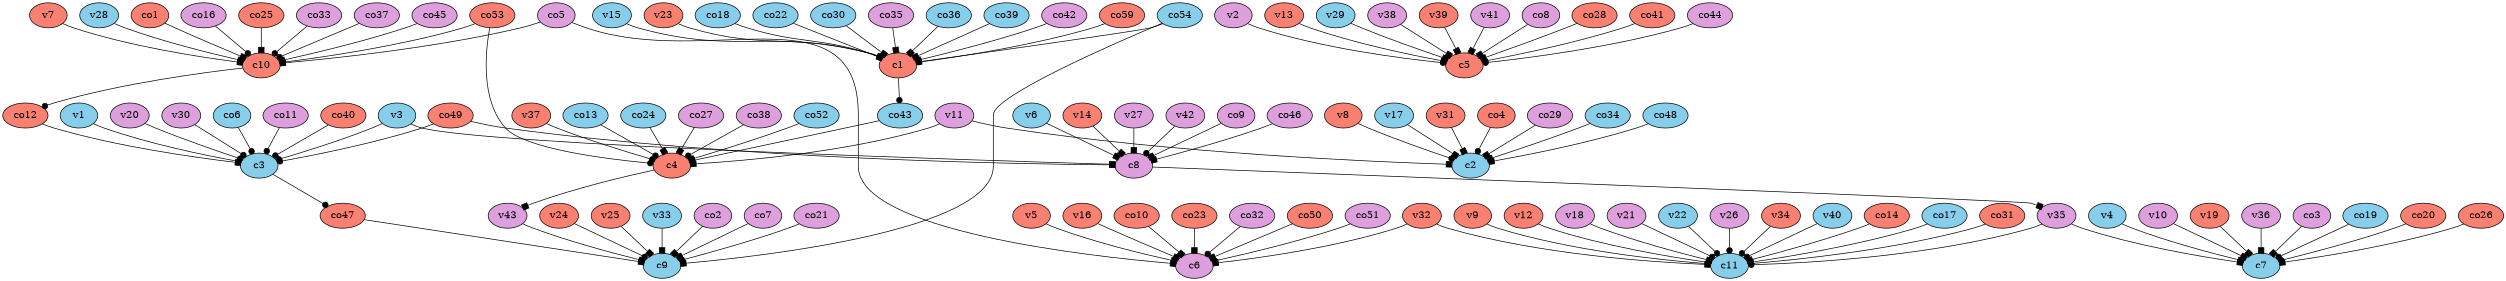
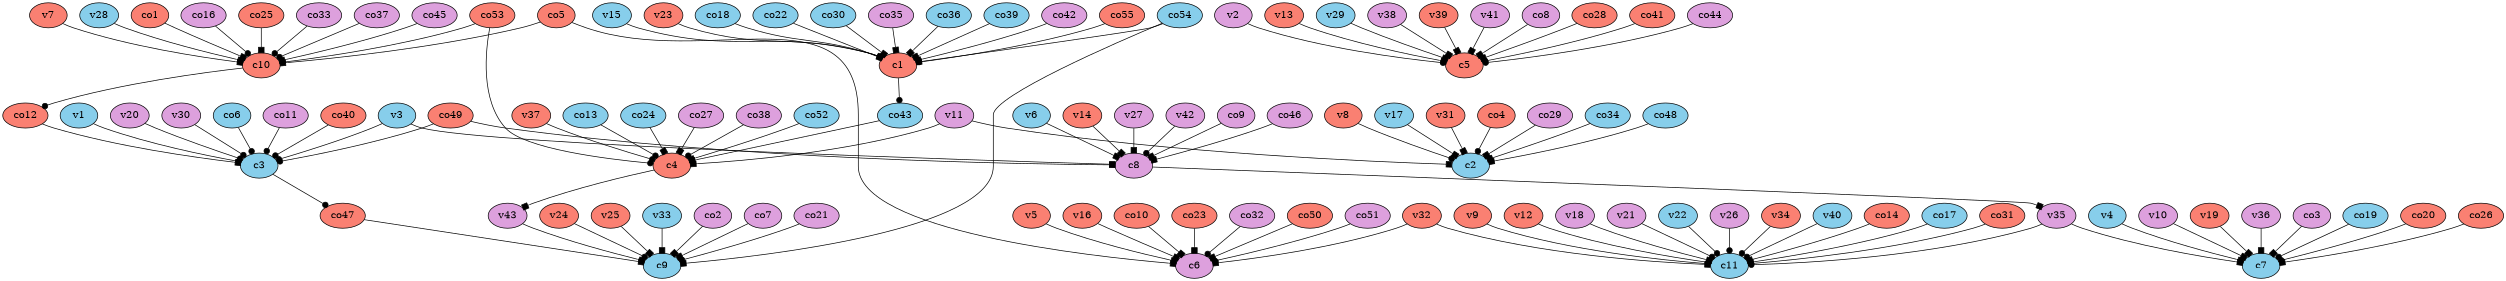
(556, 15) -> (556, 15)
(1122, 15) -> (1122, 15)
